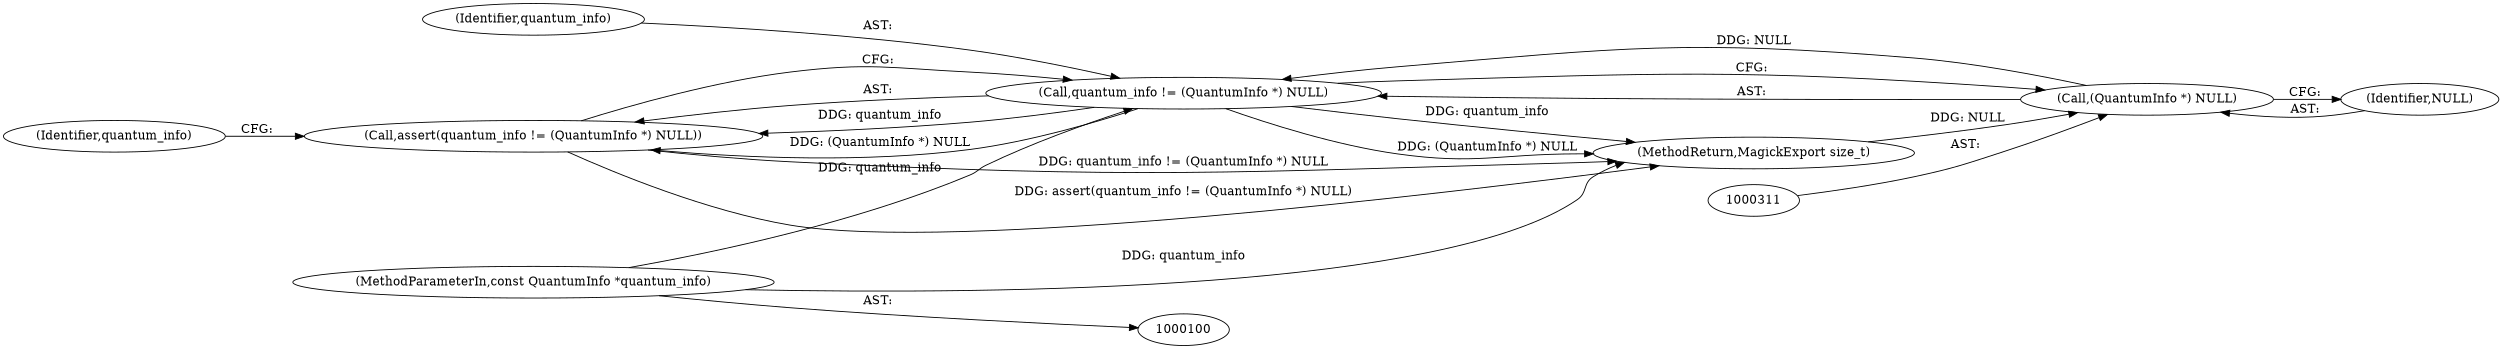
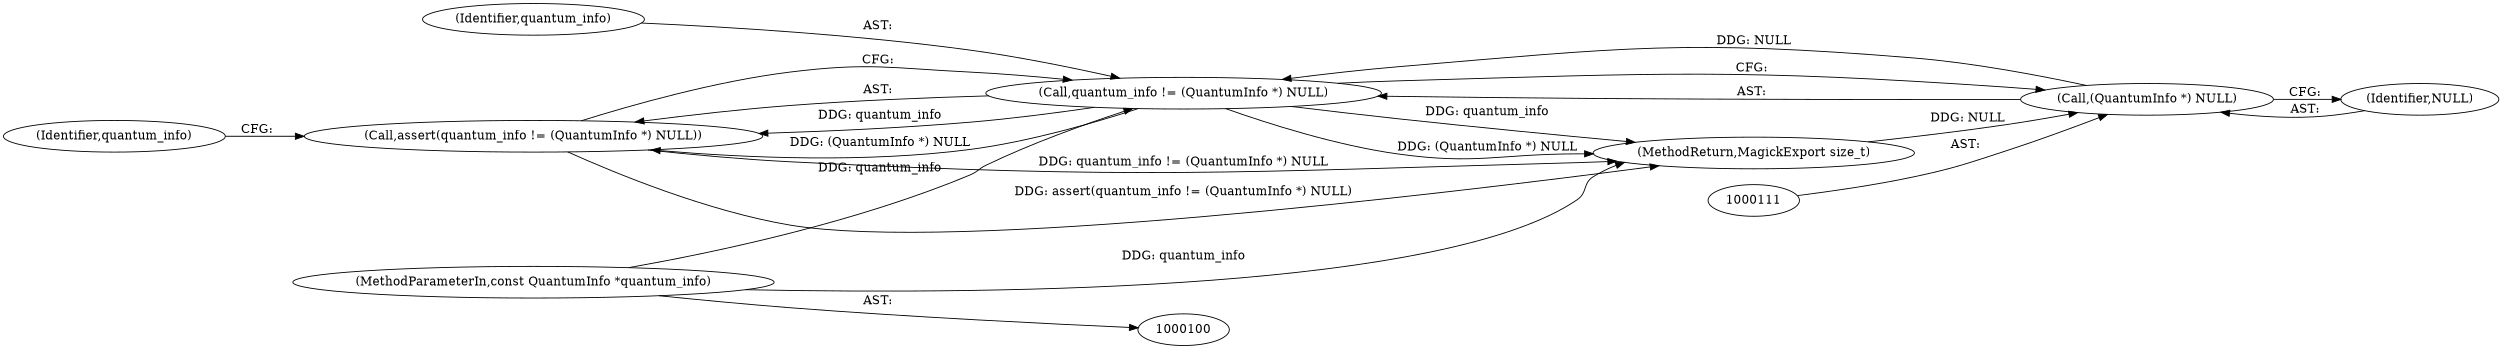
(1754, 200) -> (1754, 200)
